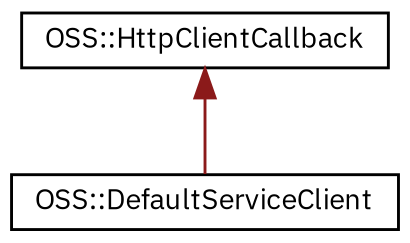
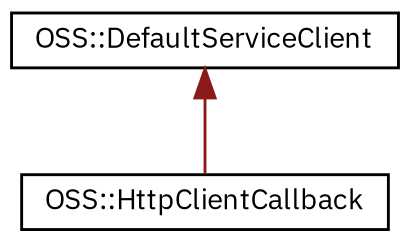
(205, 136) -> (205, 136)
